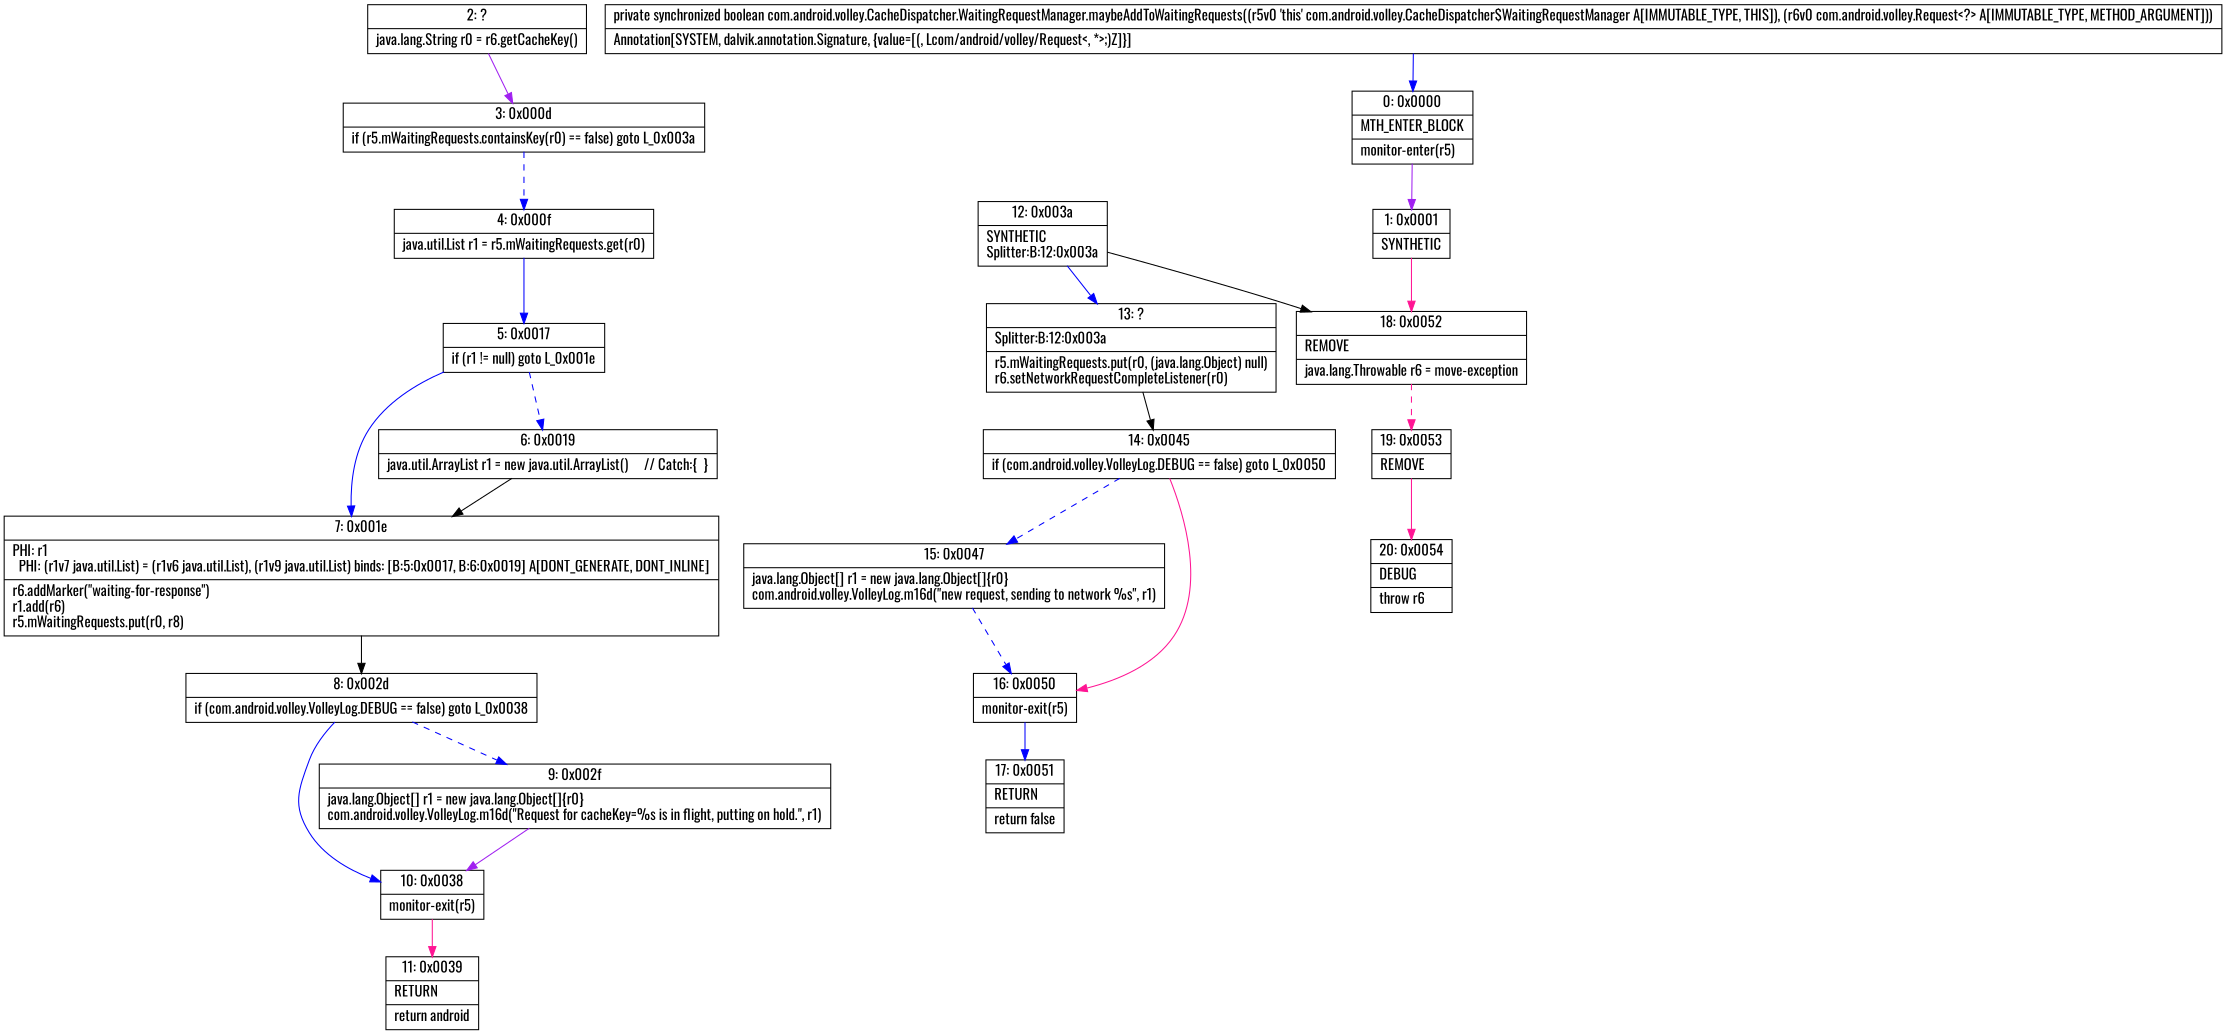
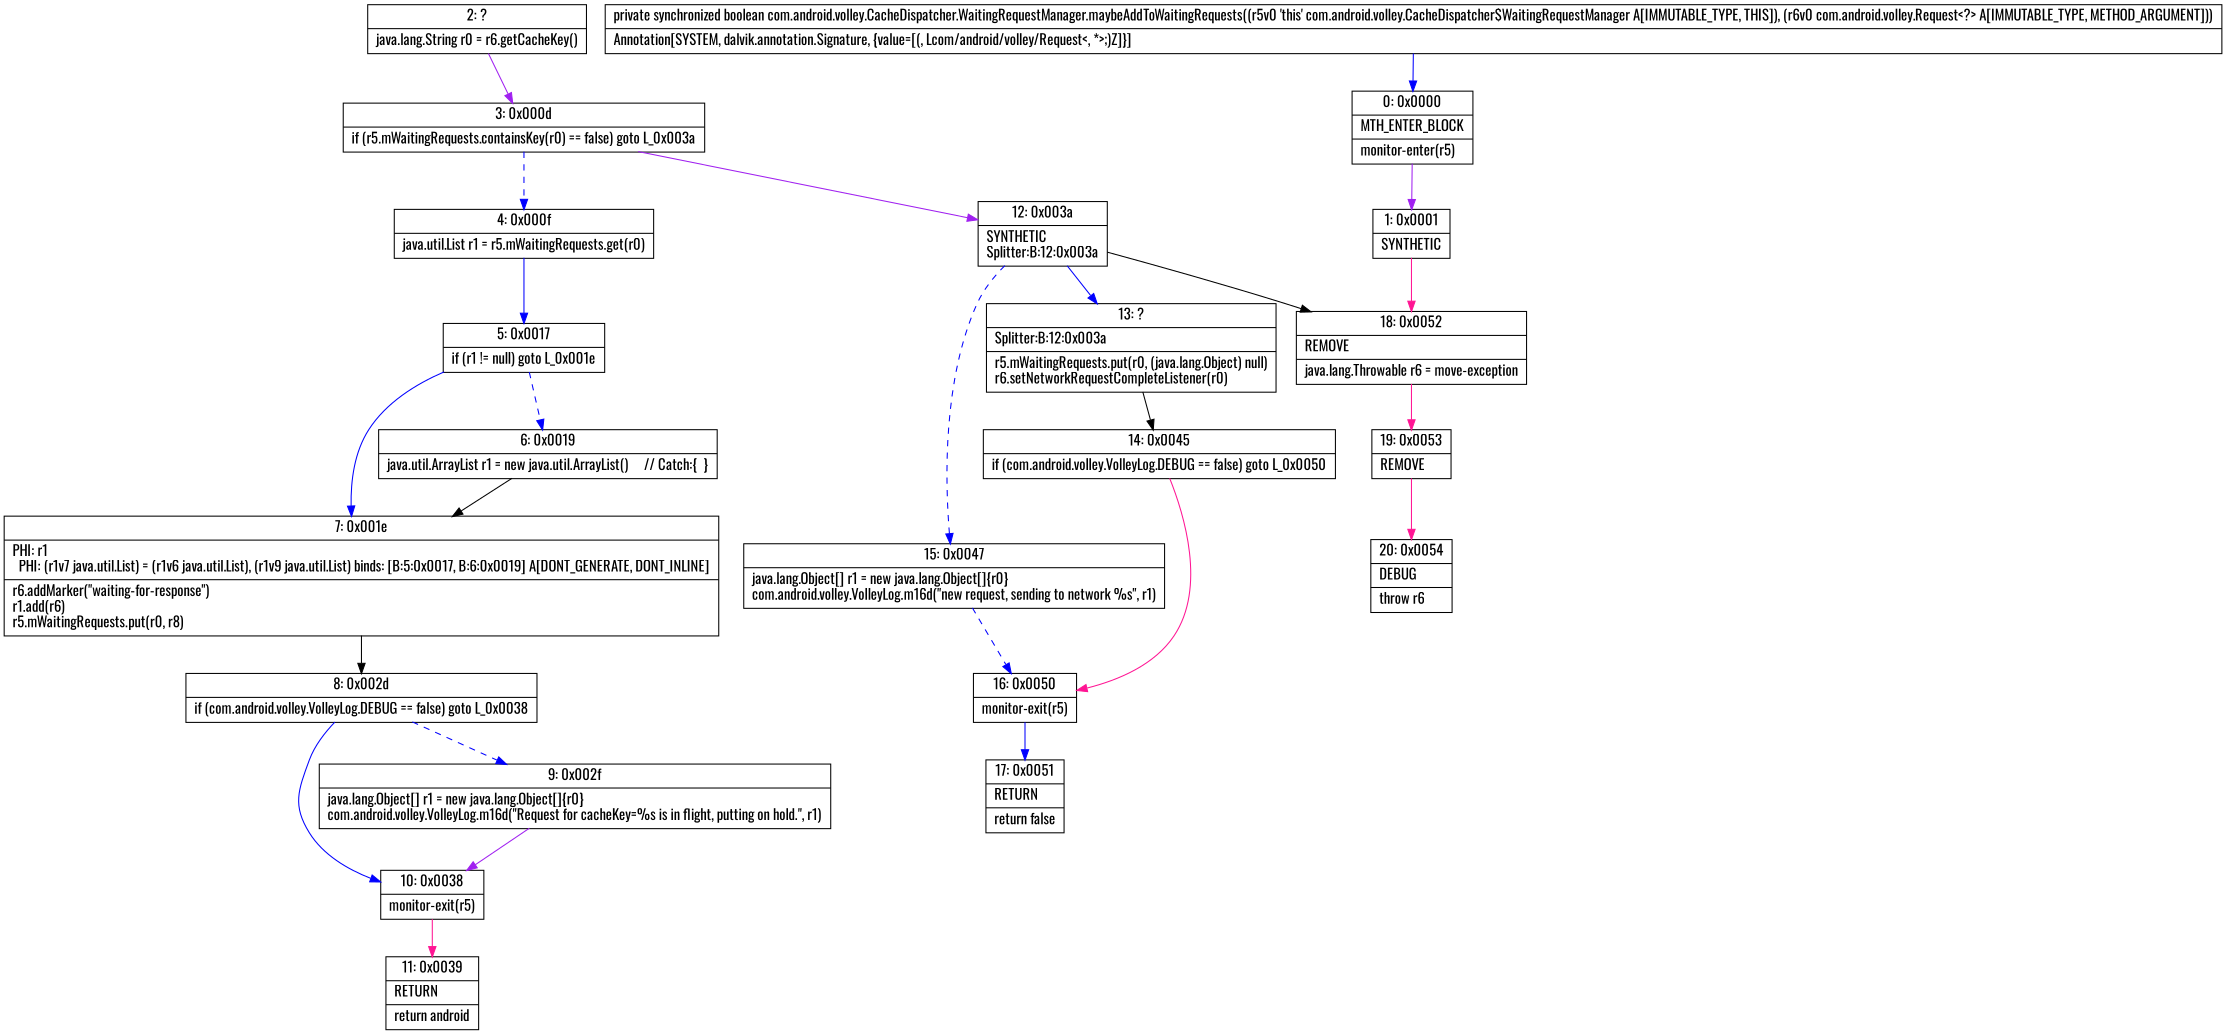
none -> (803, 185)
(1411, 402) -> (1411, 402)
(1068, 509) -> (952, 393)
